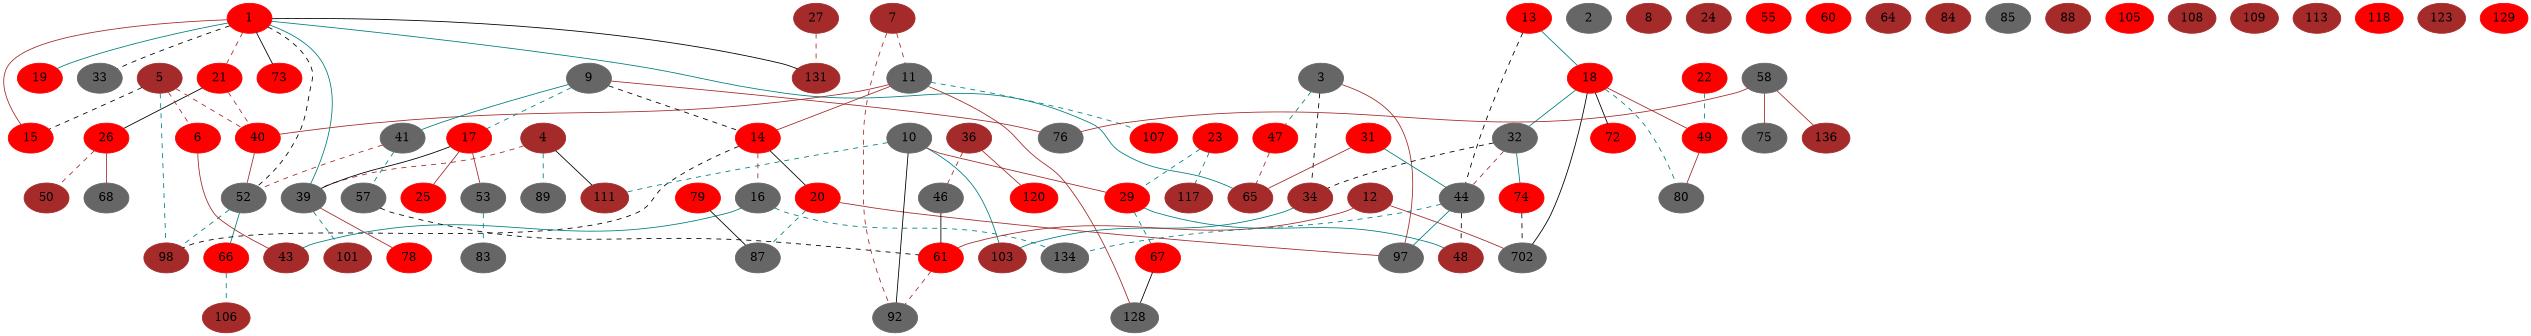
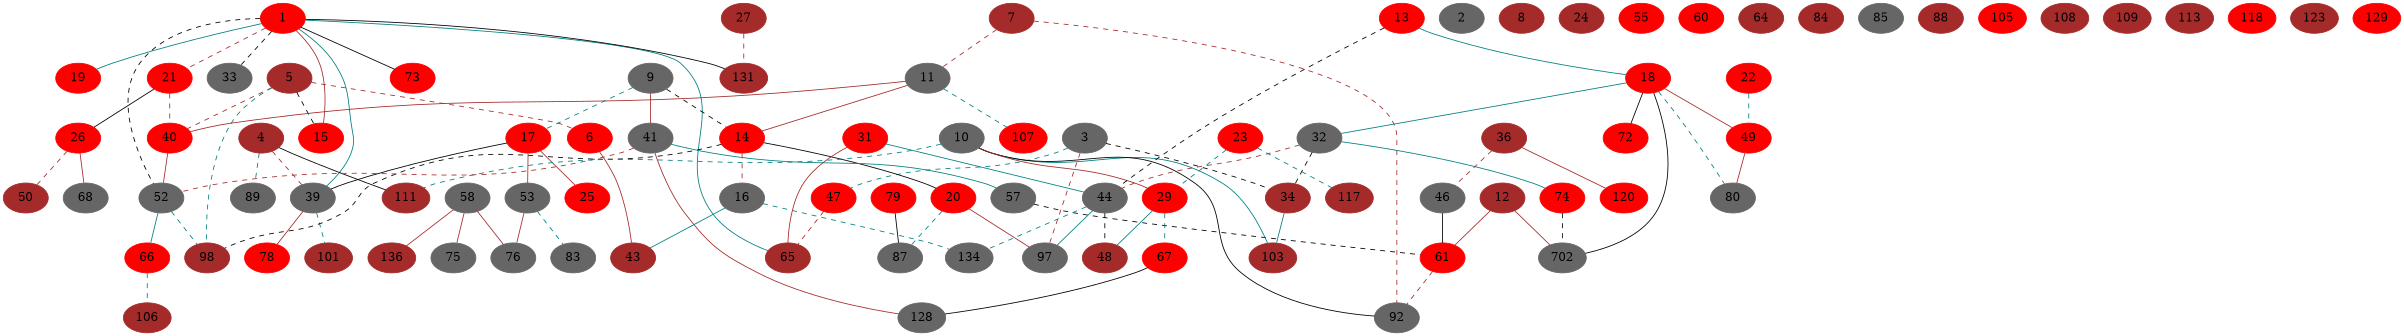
(826, 102) -> (520, 228)
(495, 106) -> (651, 108)
(1408, 148) -> (1065, 198)
(388, 161) -> (884, 165)
(1054, 171) -> (751, 269)
